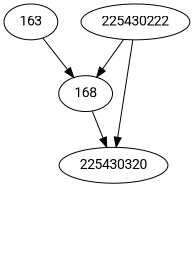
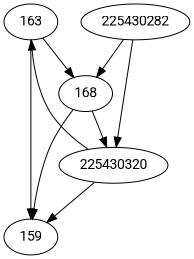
(135, 22) -> (135, 22)
none -> (47, 107)
none -> (31, 237)
